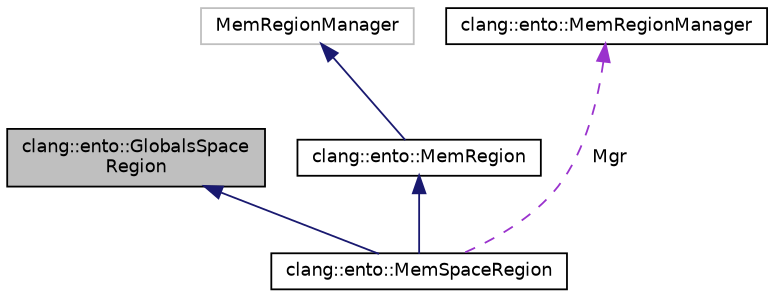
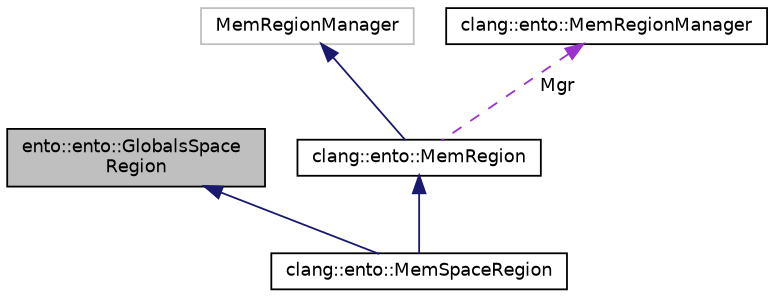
(136, 158) -> (136, 158)
(562, 180) -> (505, 97)
